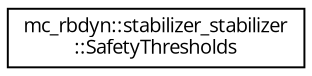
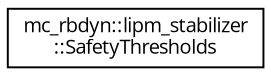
(156, 38) -> (136, 38)
